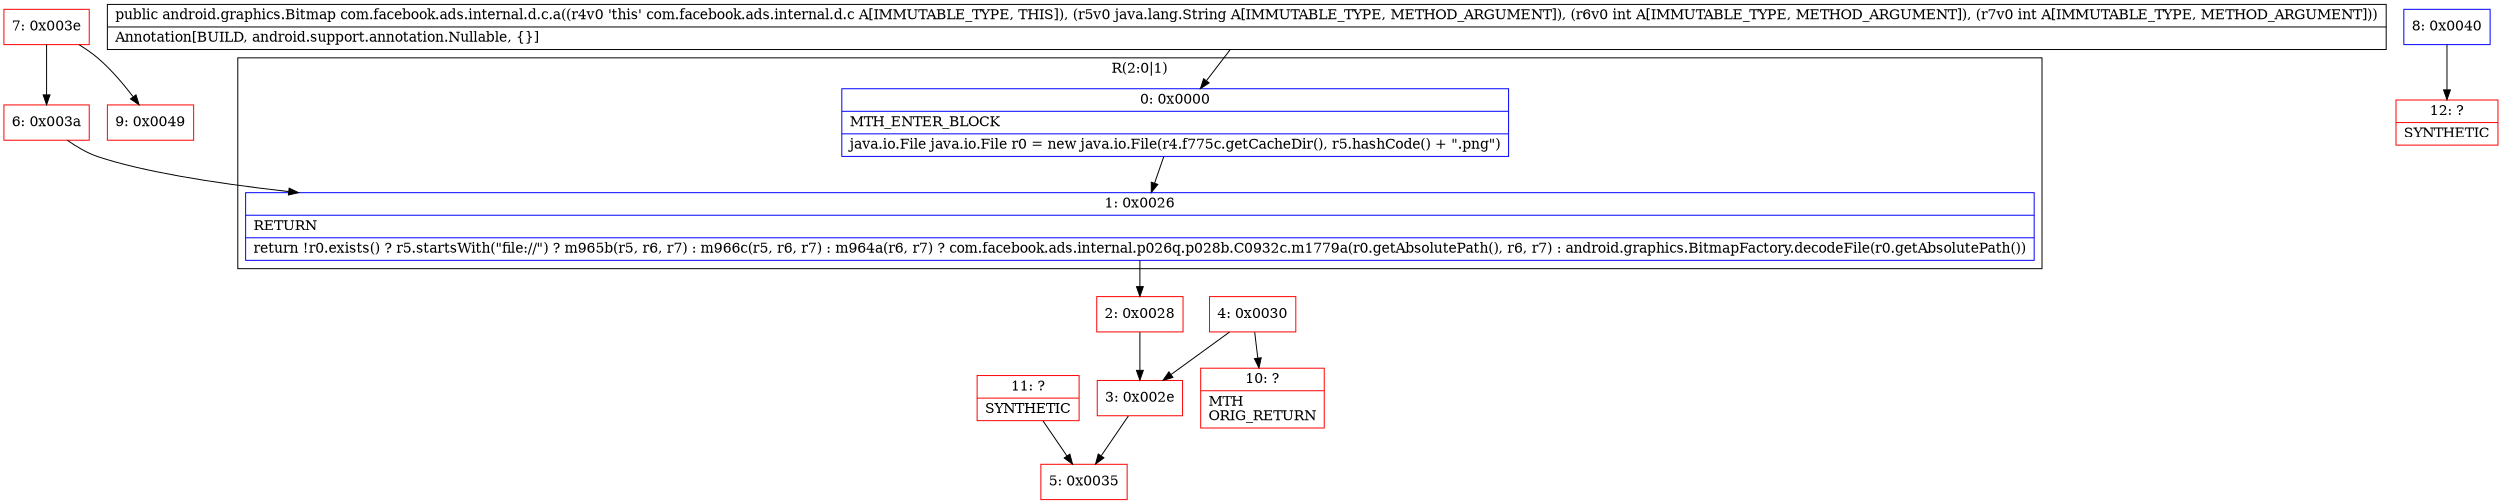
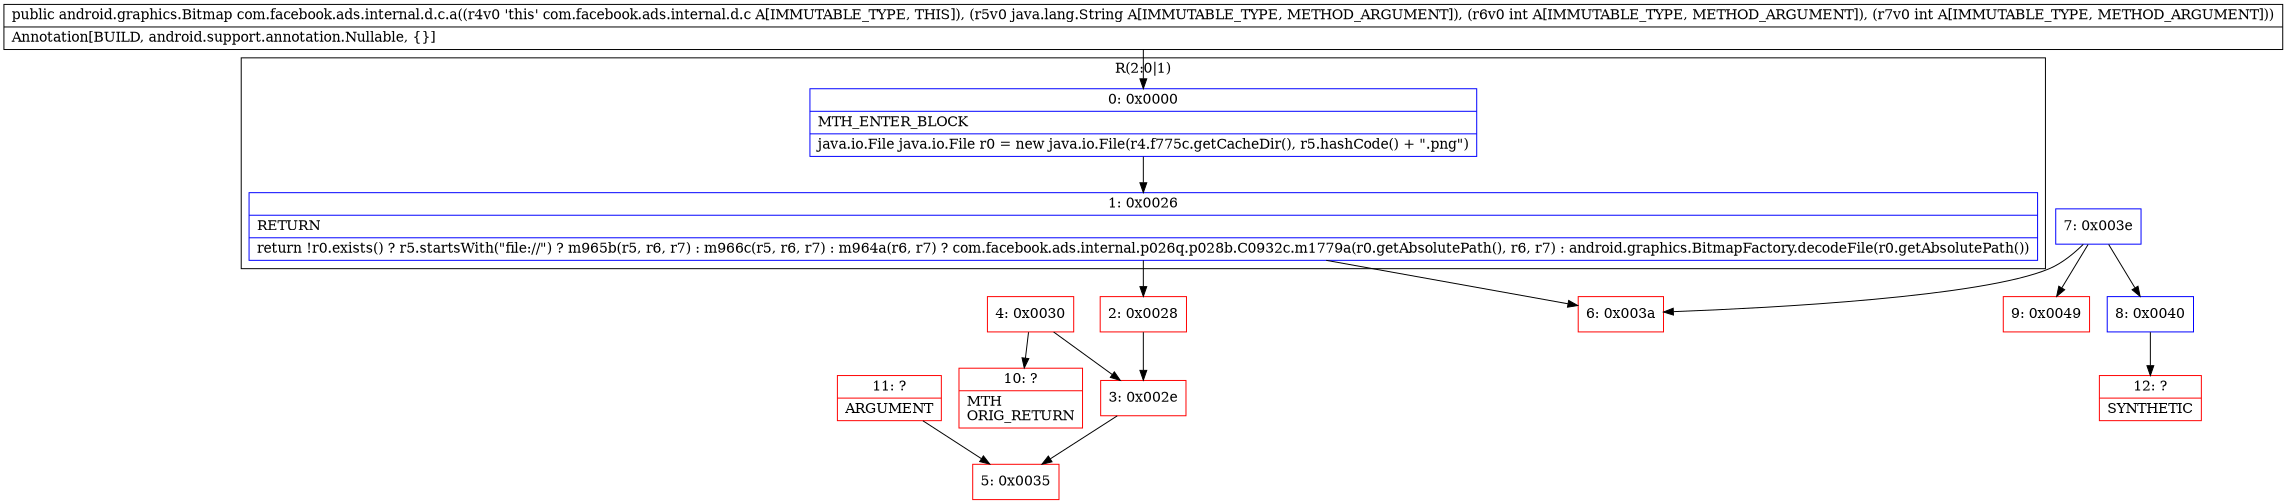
(47, 27) -> (2098, 227)
(175, 175) -> (1447, 282)
none -> (2122, 266)
(1028, 409) -> (889, 409)
